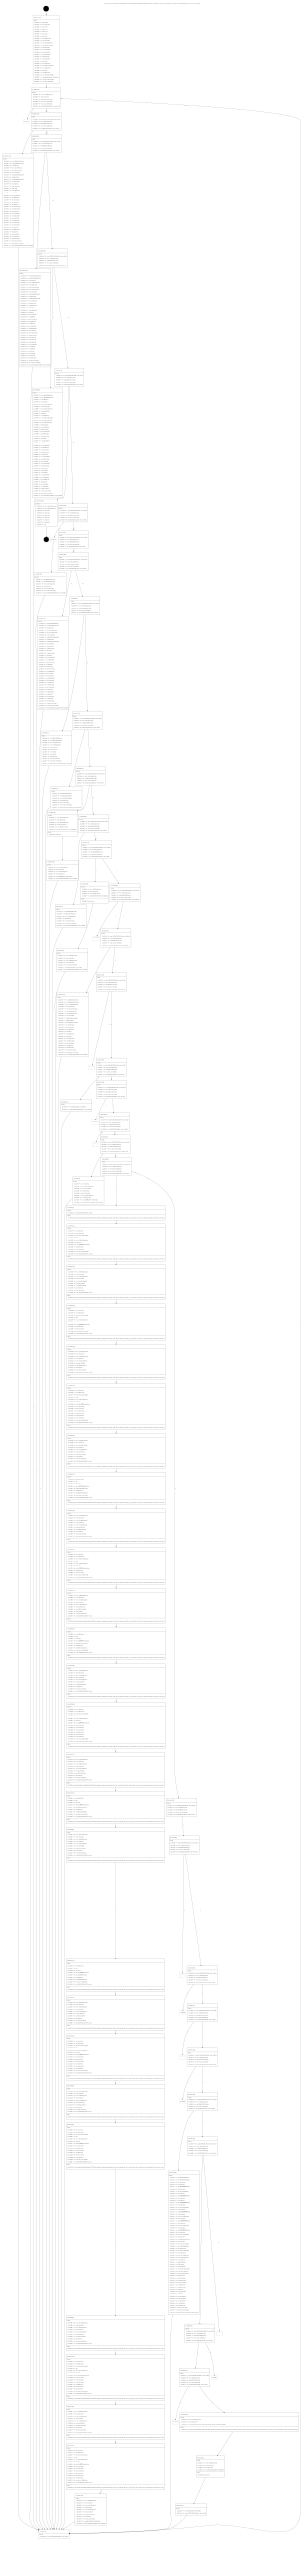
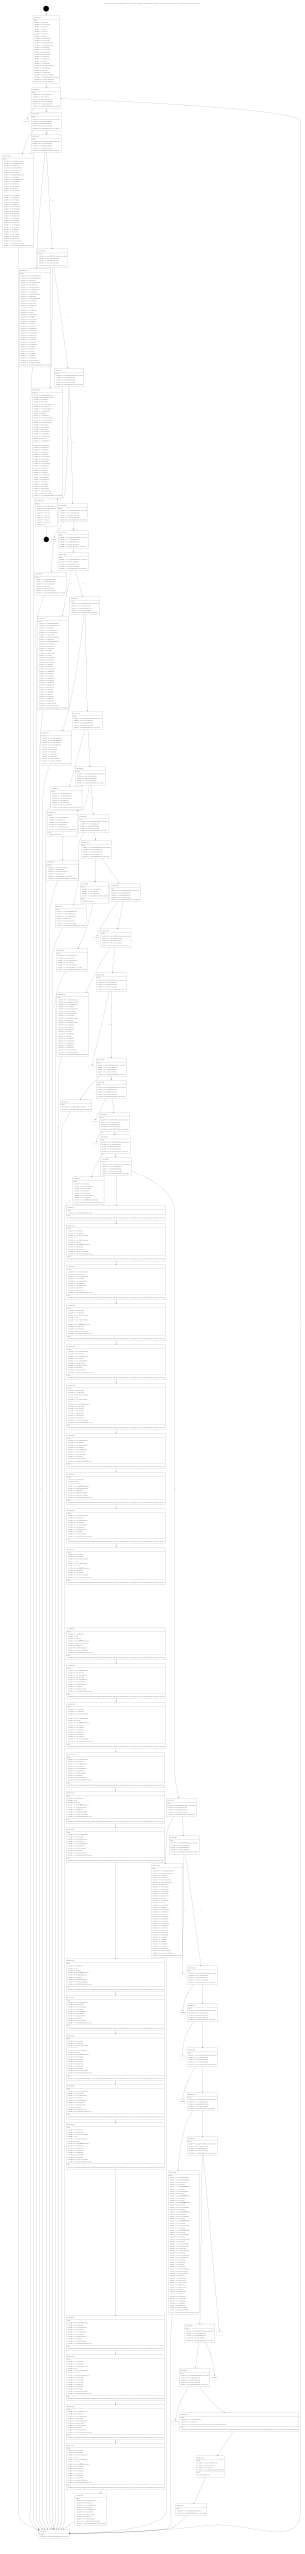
(116, 1606) -> none
none -> (167, 1911)
